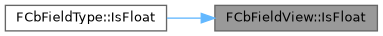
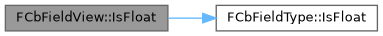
(184, 18) -> (185, 18)
